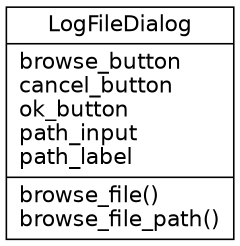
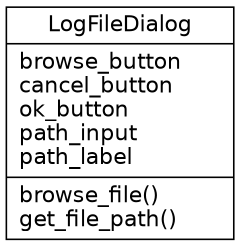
(120, 219) -> (99, 219)
